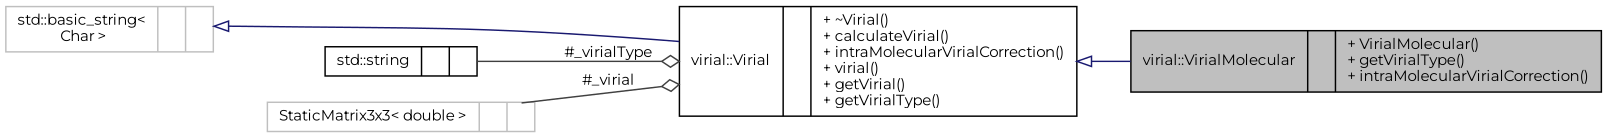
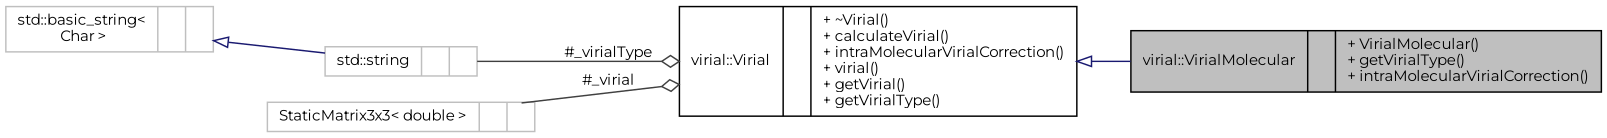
(454, 29) -> (277, 48)
(401, 61) -> (401, 61)
